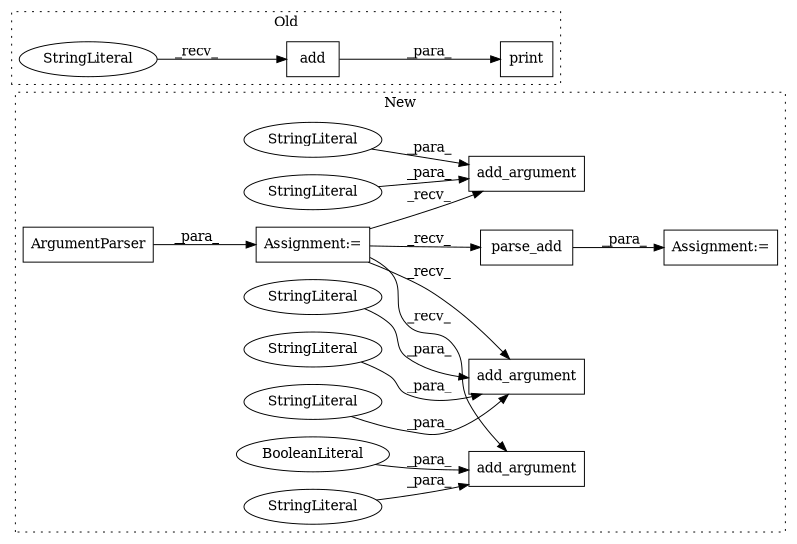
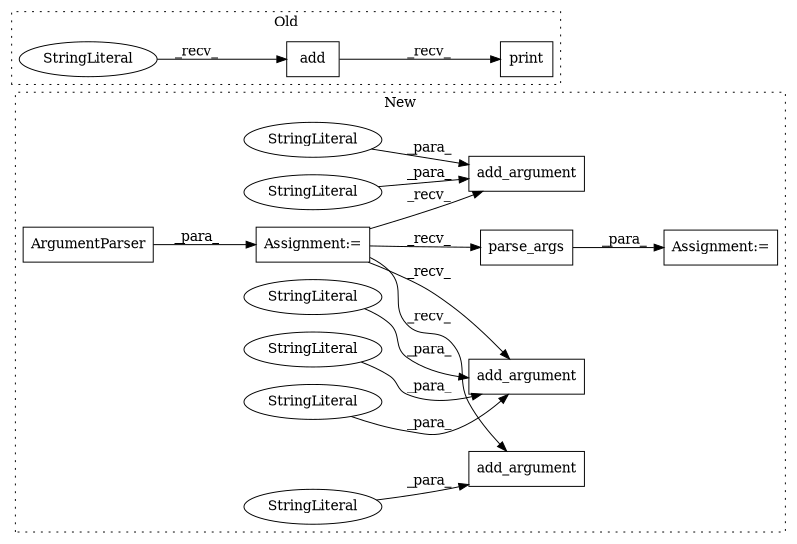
(429, 52) -> (429, 52)
(527, 248) -> (527, 248)
(313, 454) -> none
